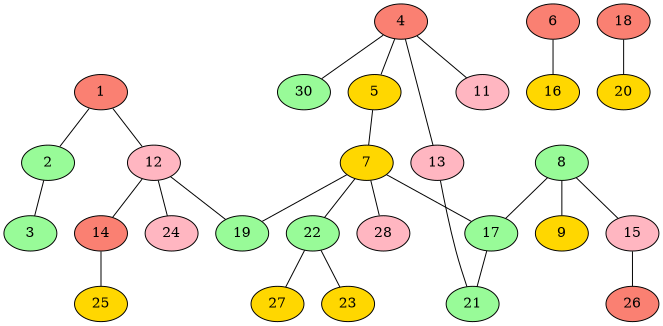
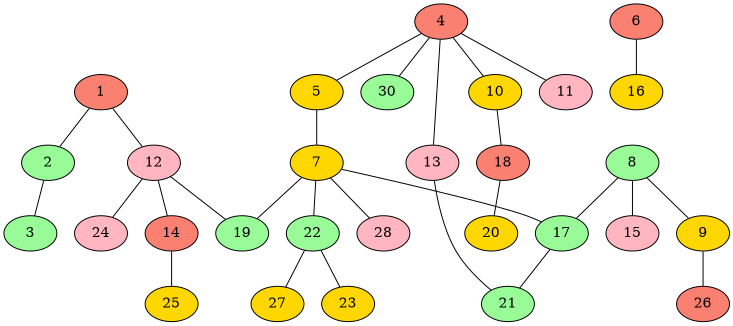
none -> (495, 92)
(632, 269) -> (703, 269)
